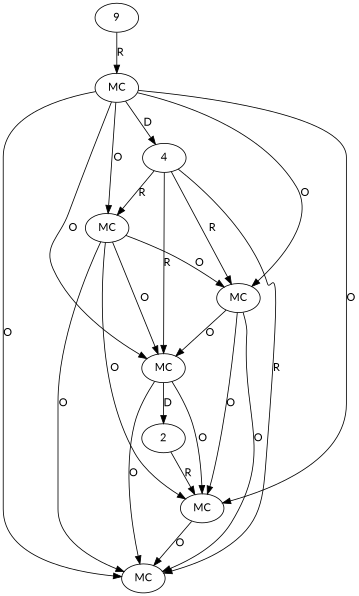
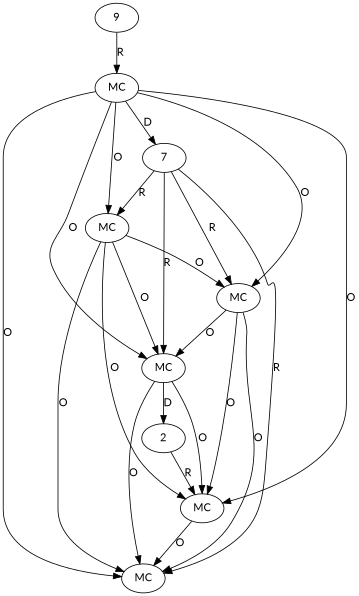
(164, 158) -> (164, 158)
